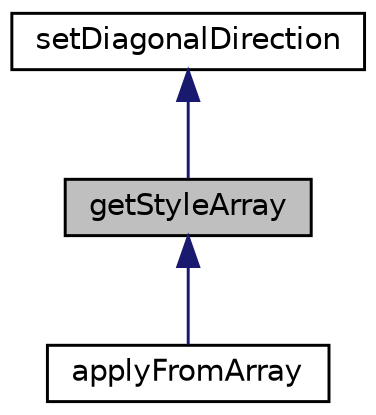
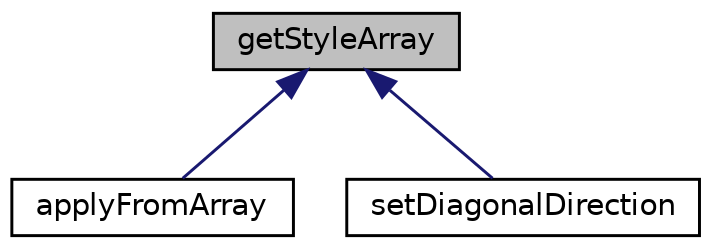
(188, 140) -> (441, 134)
